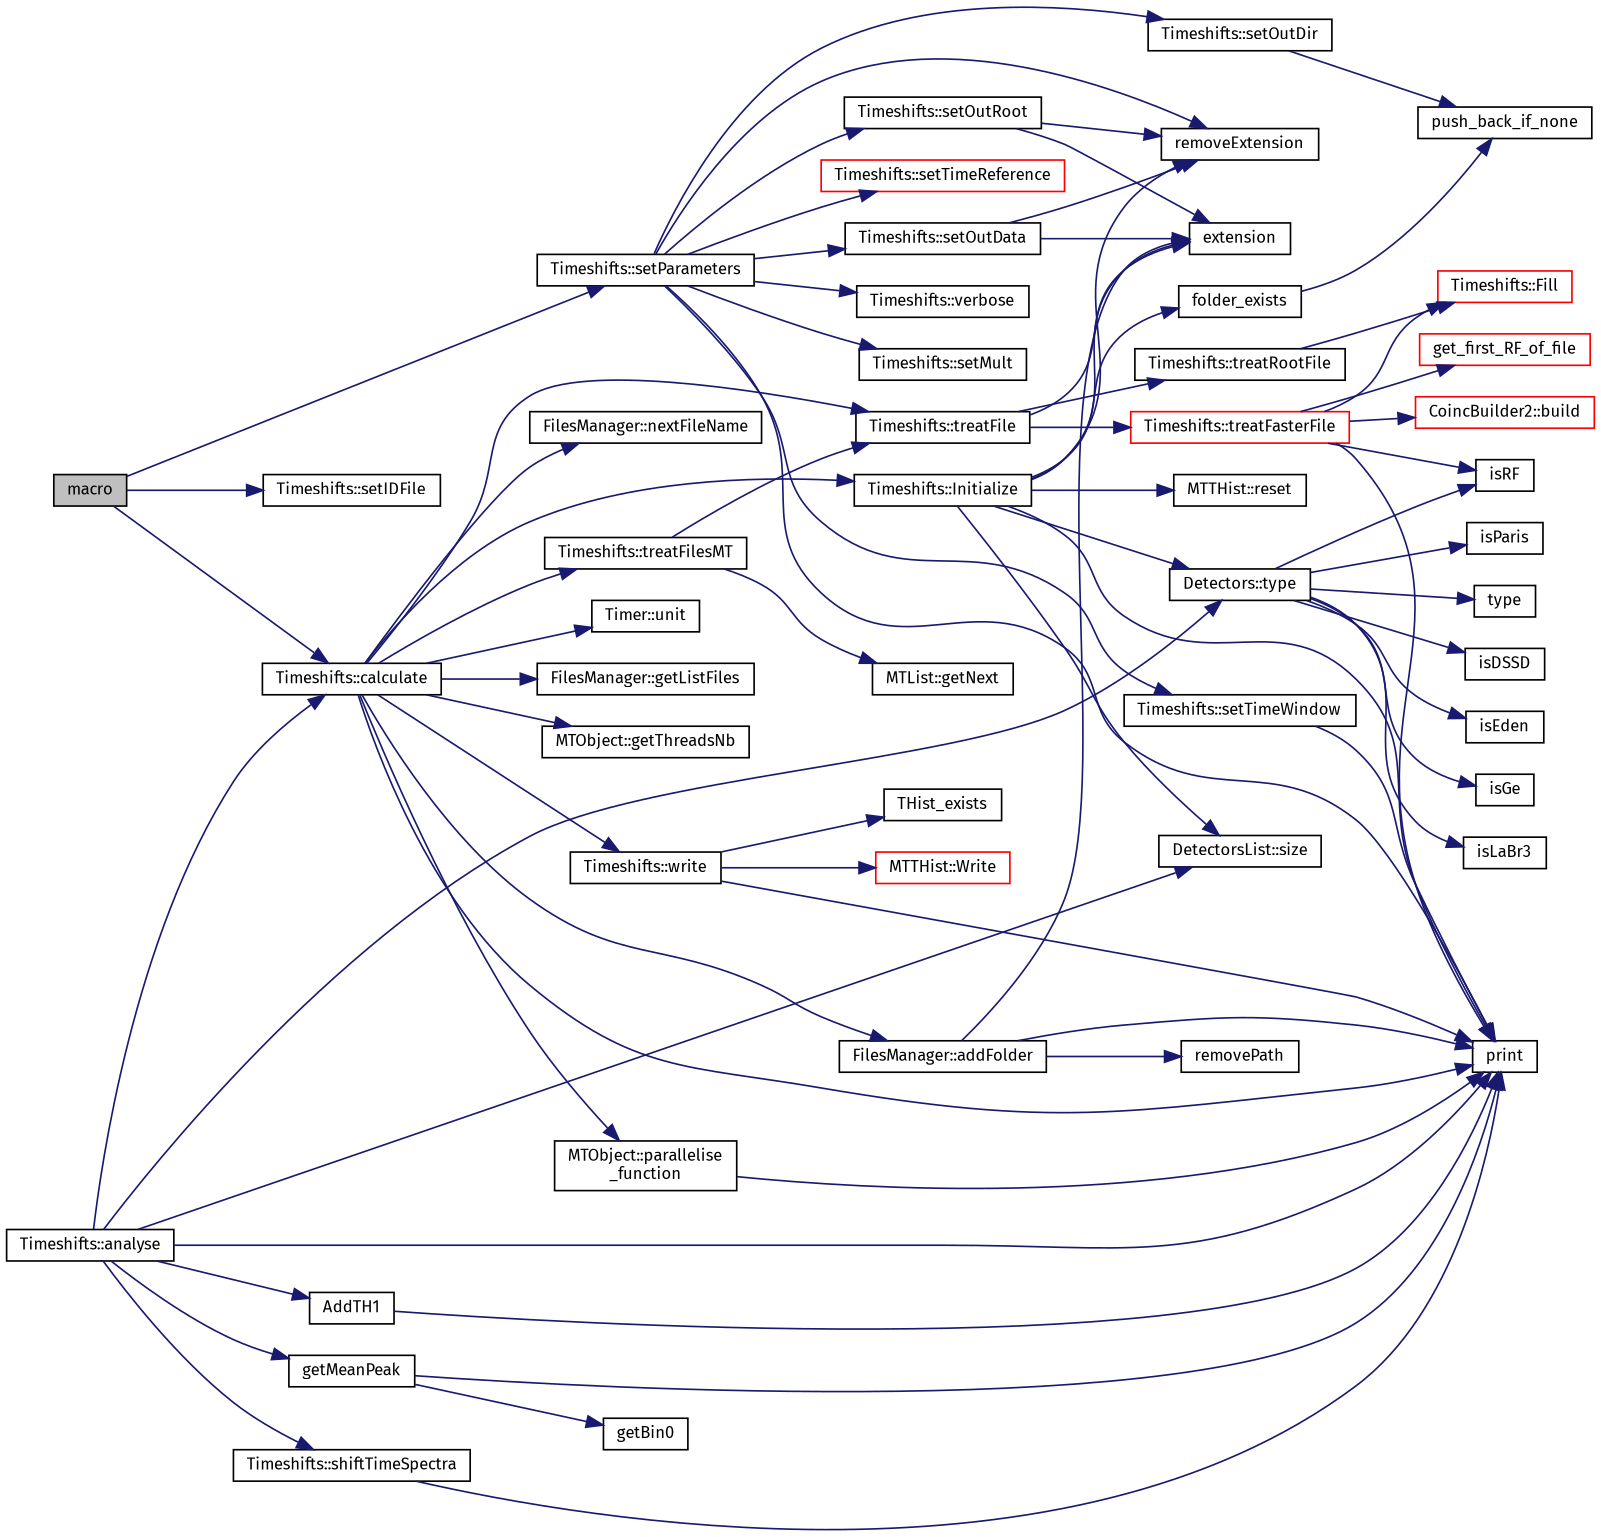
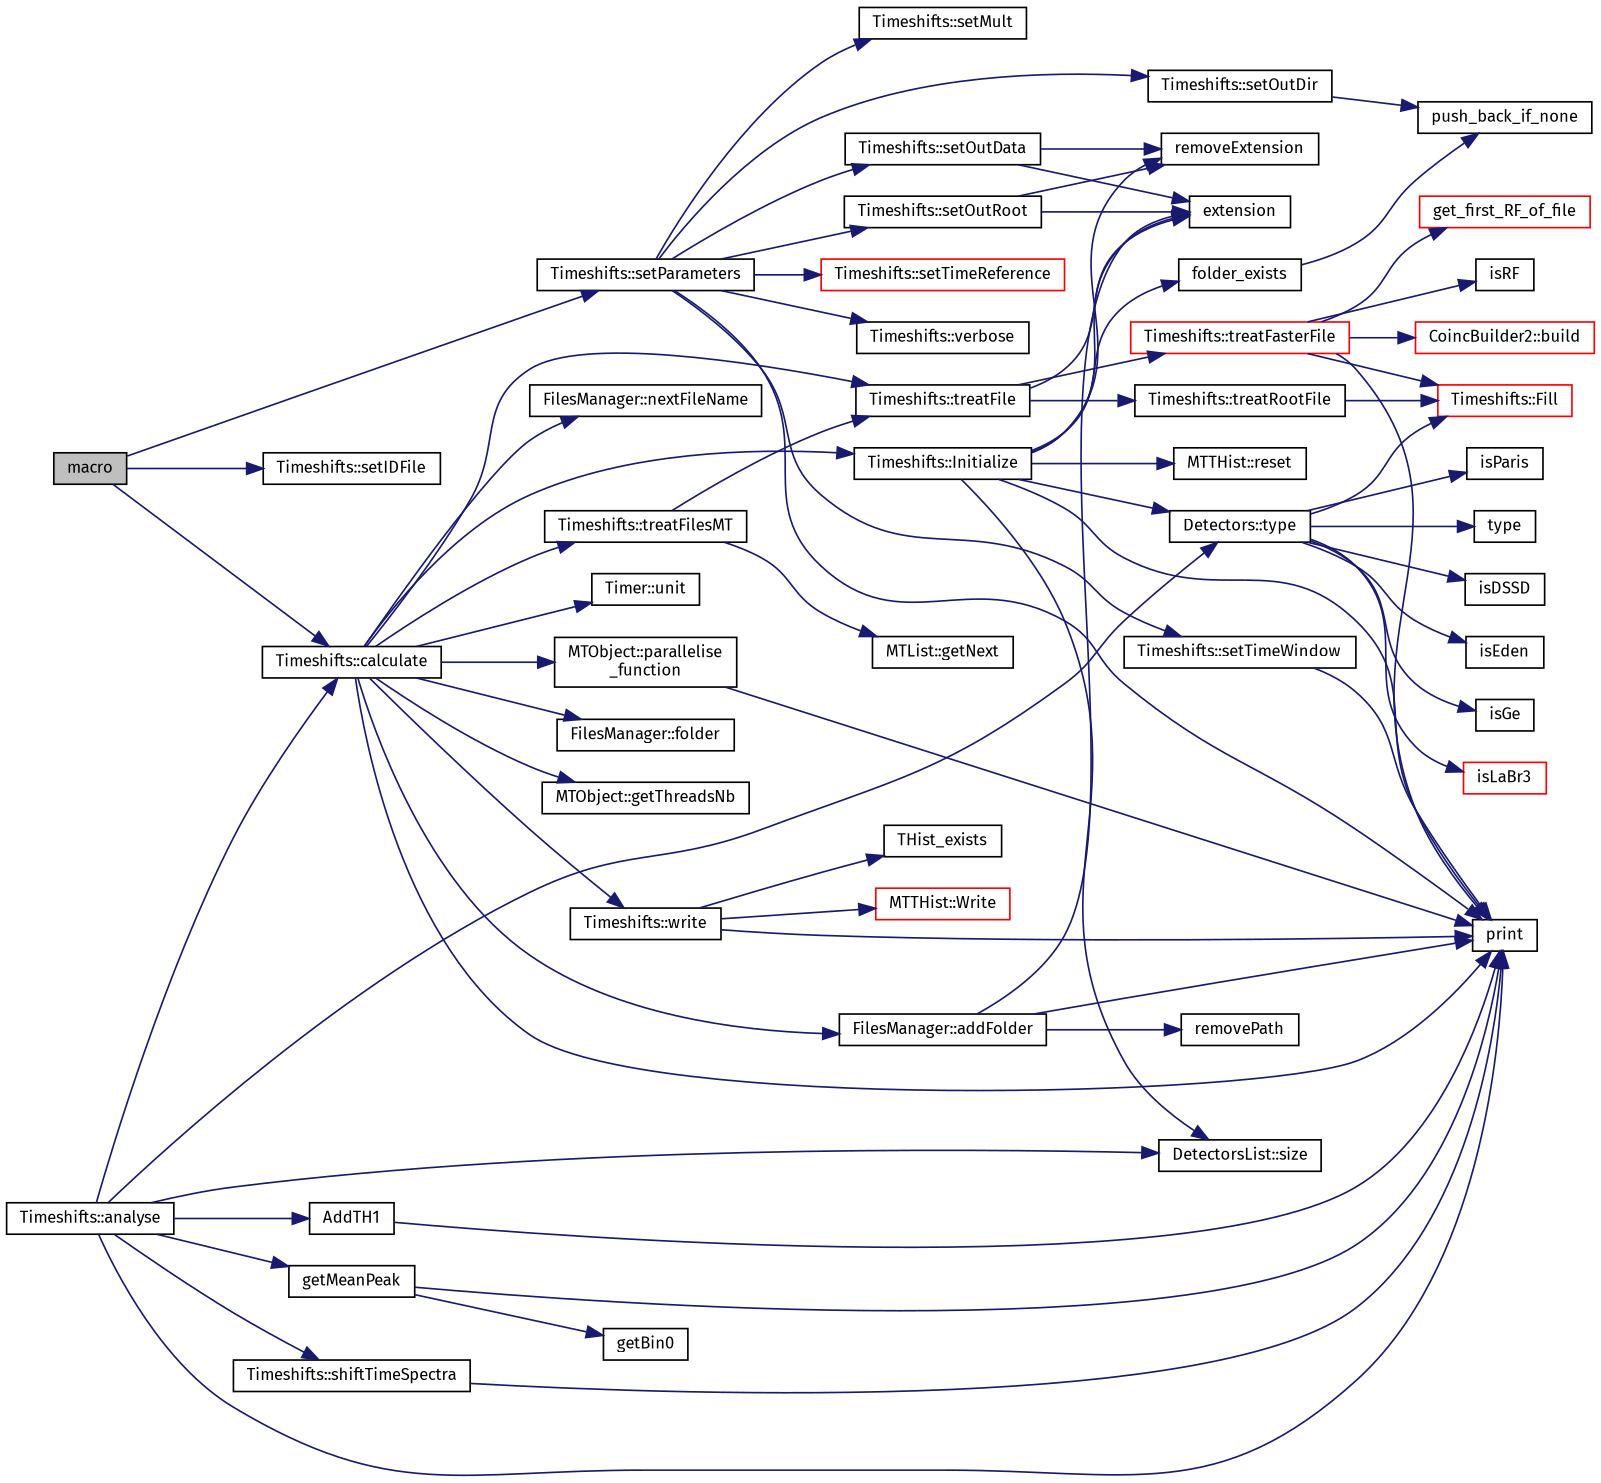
(889, 63) -> none
(1367, 527) -> (1377, 477)
(646, 679) -> (646, 735)
(1505, 853) -> (1505, 778)
